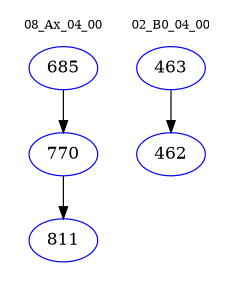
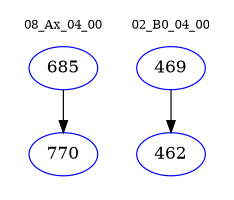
(171, 68) -> (171, 68)
(63, 240) -> none
